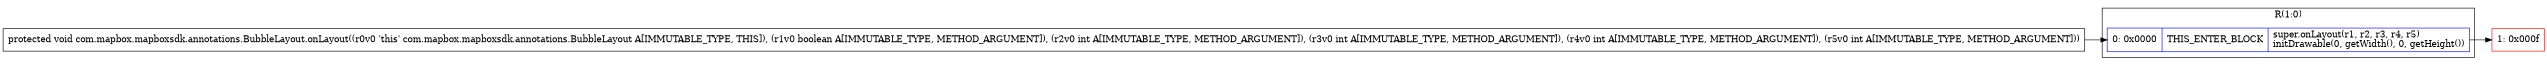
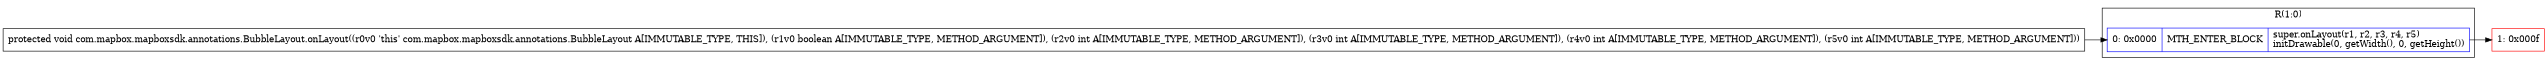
(2215, 40) -> (2215, 40)
